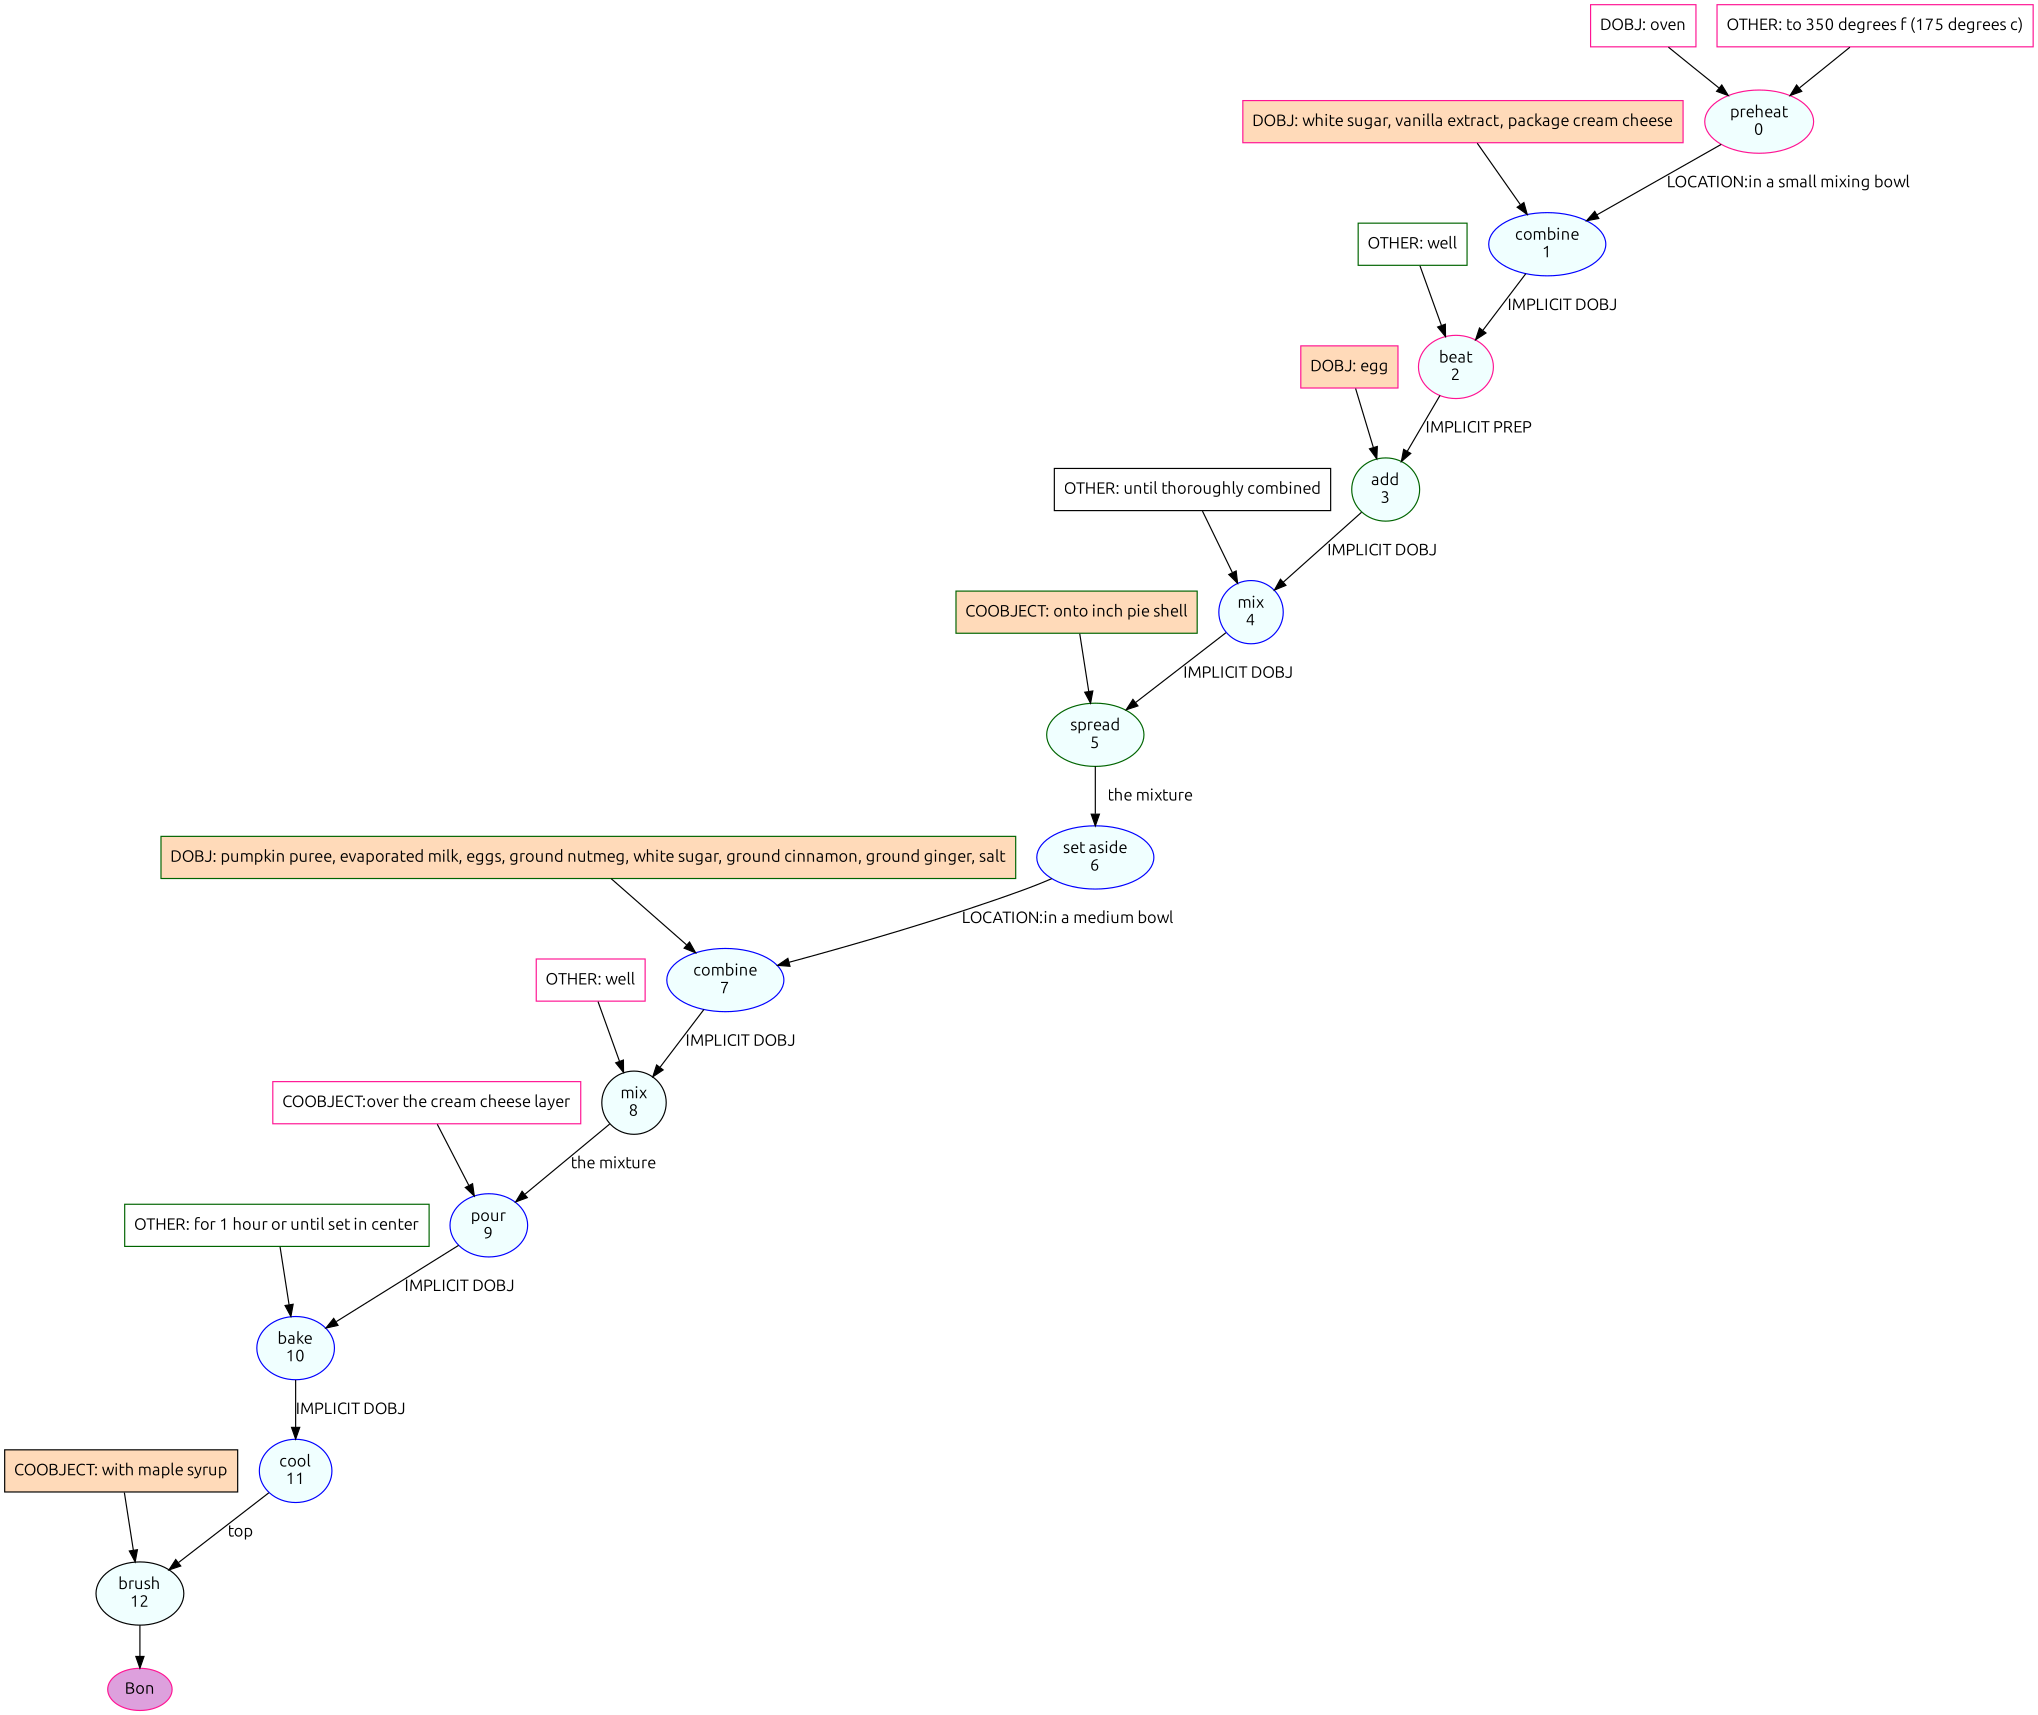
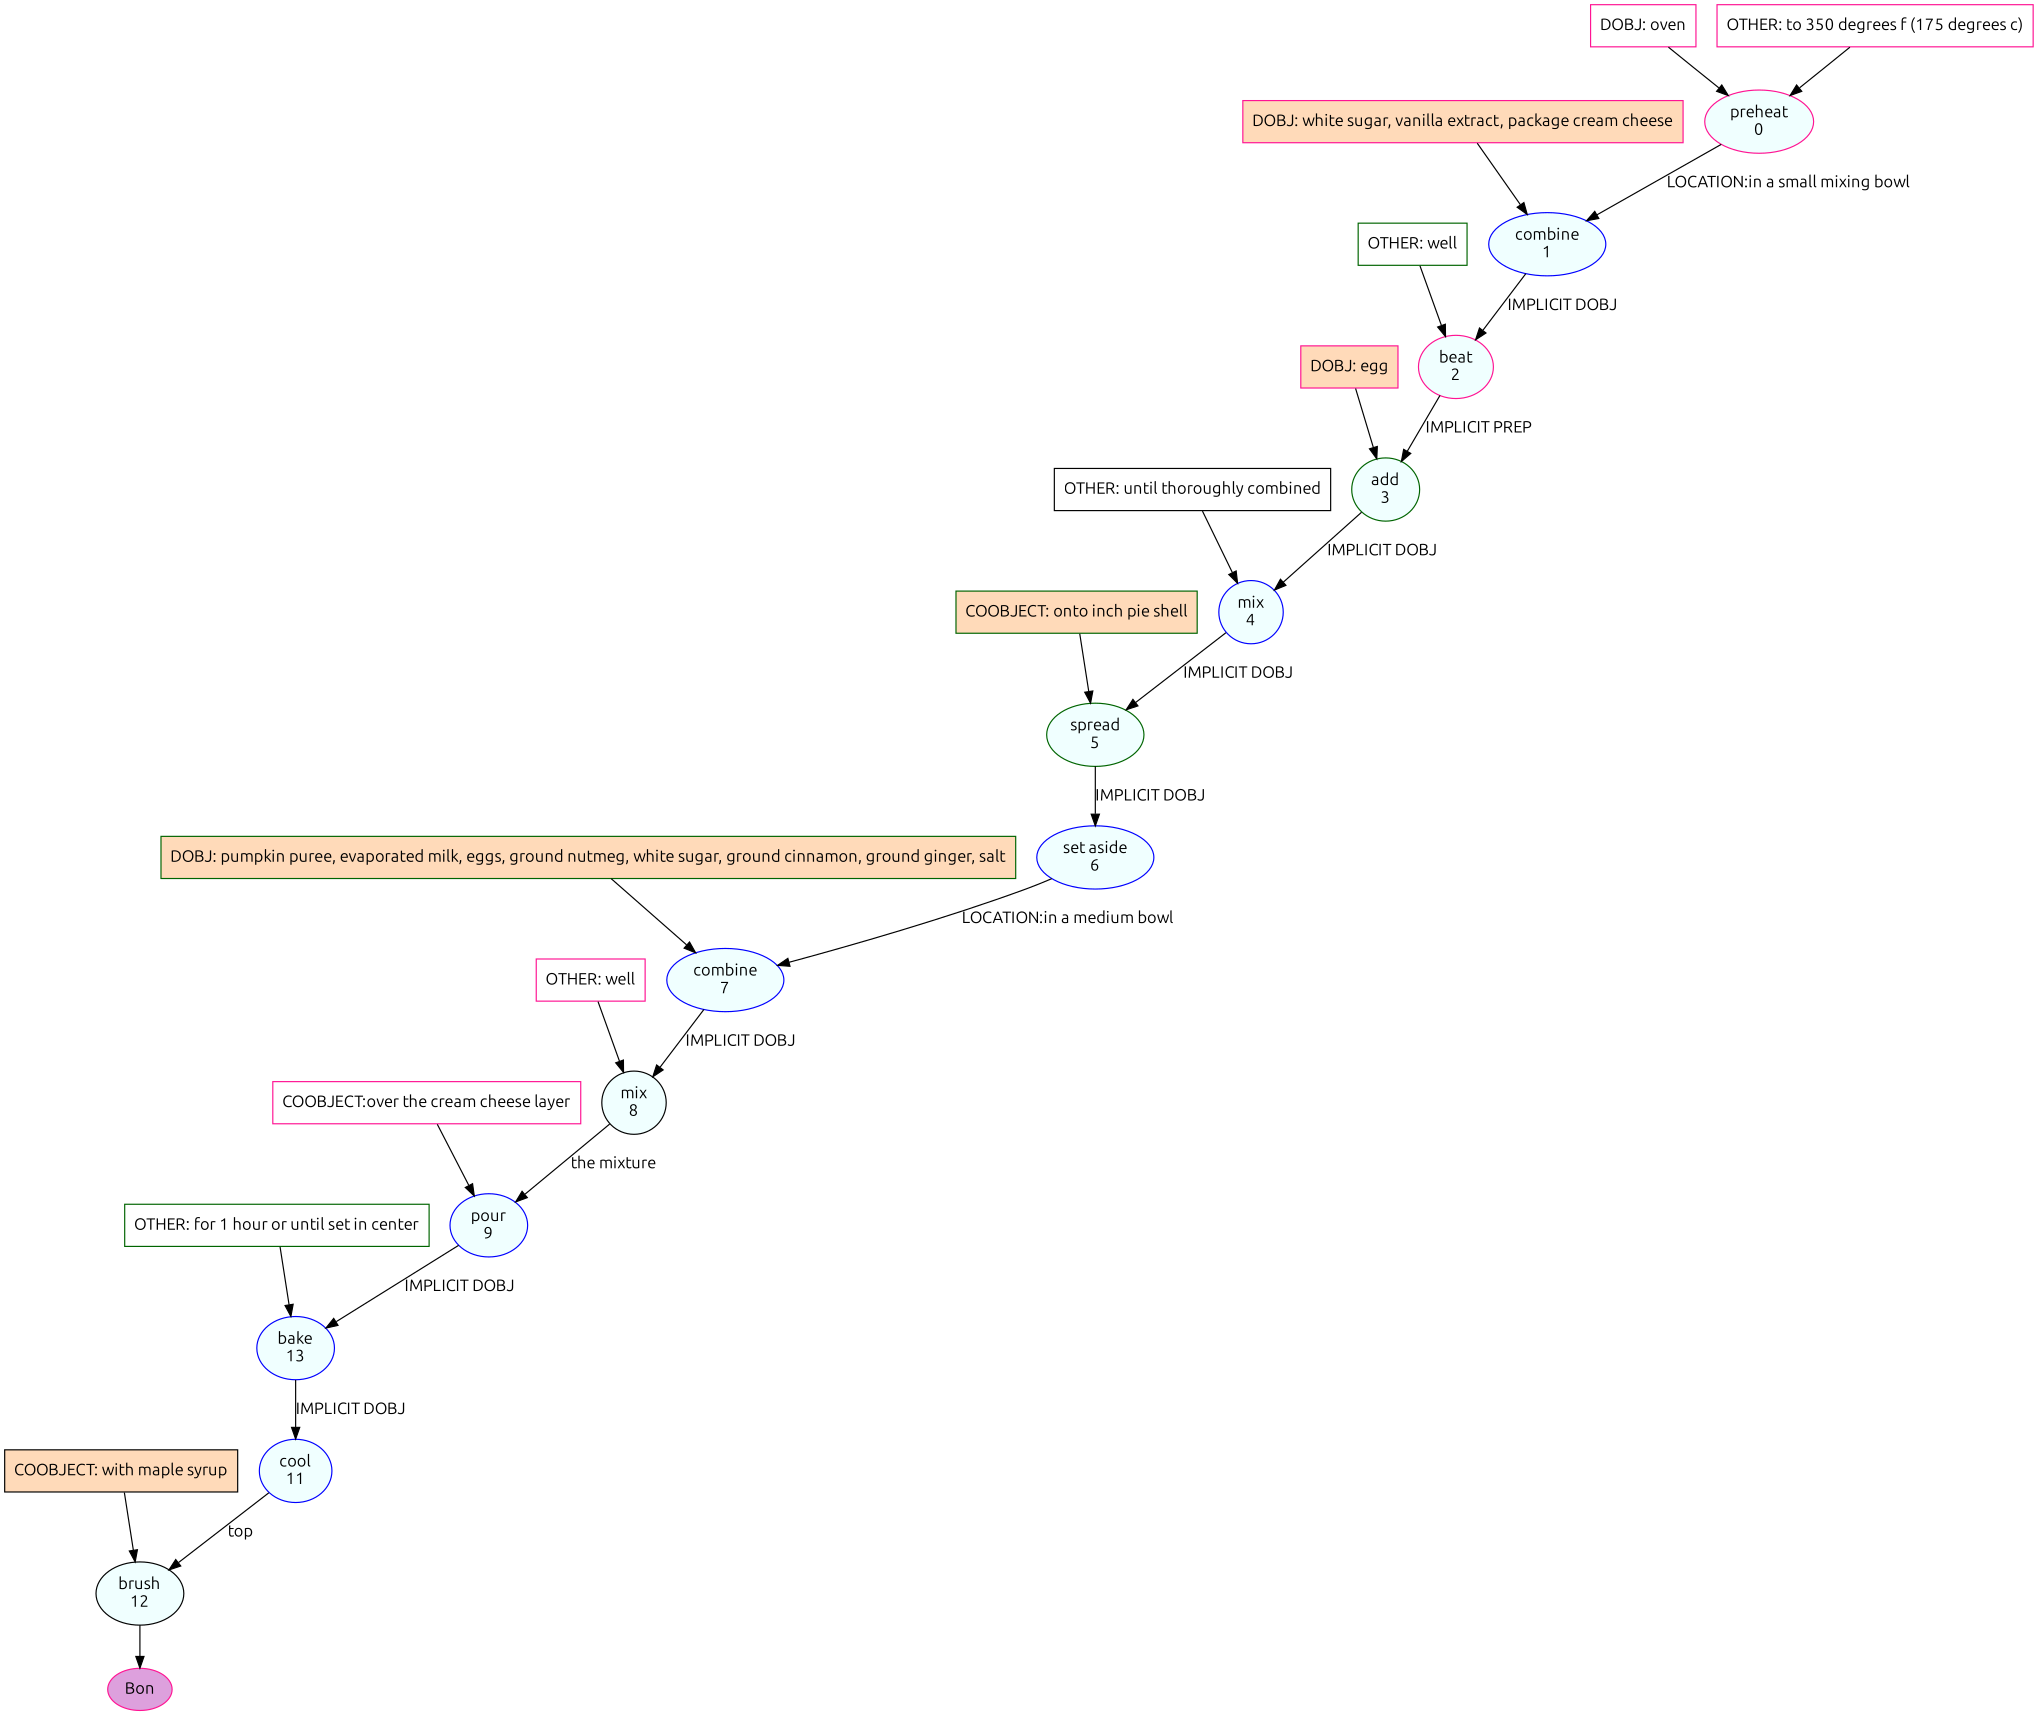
(1150, 796) -> (1150, 796)
(296, 1348) -> (296, 1348)
